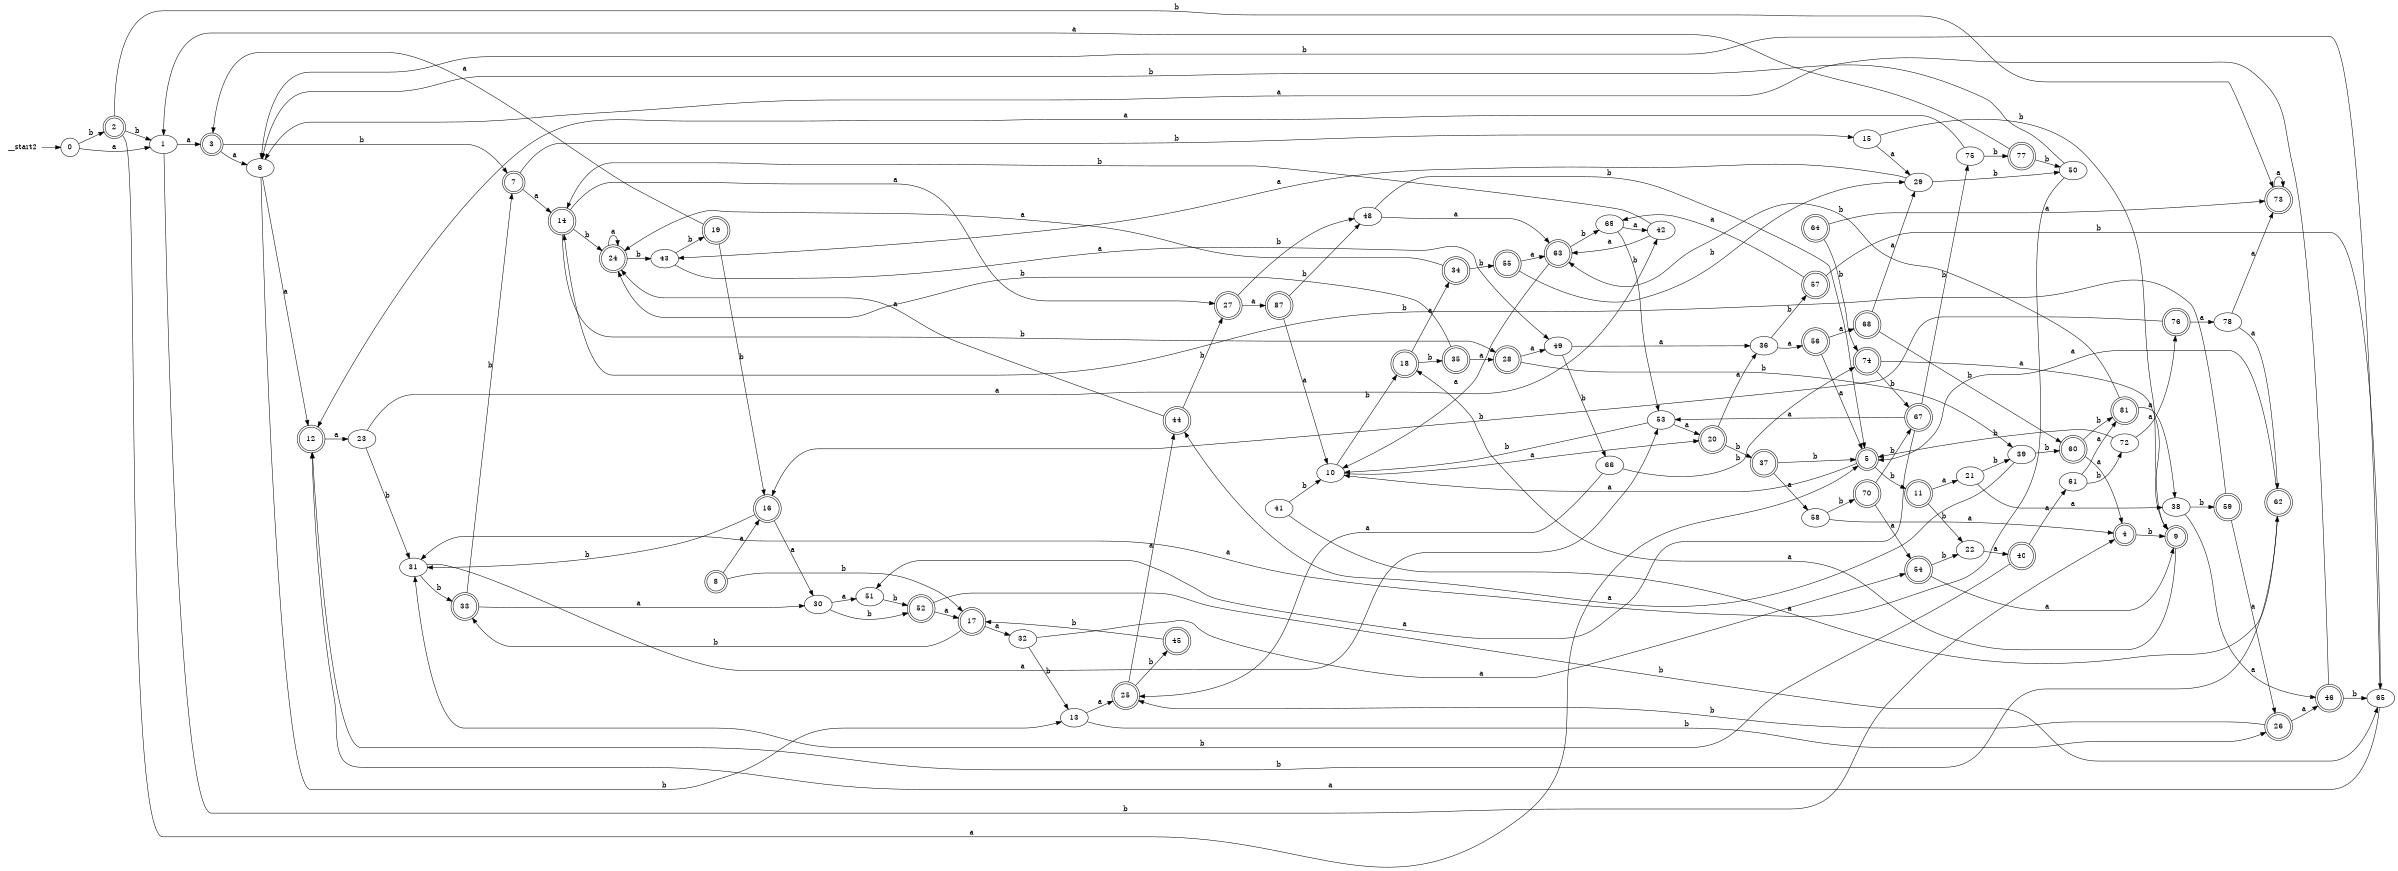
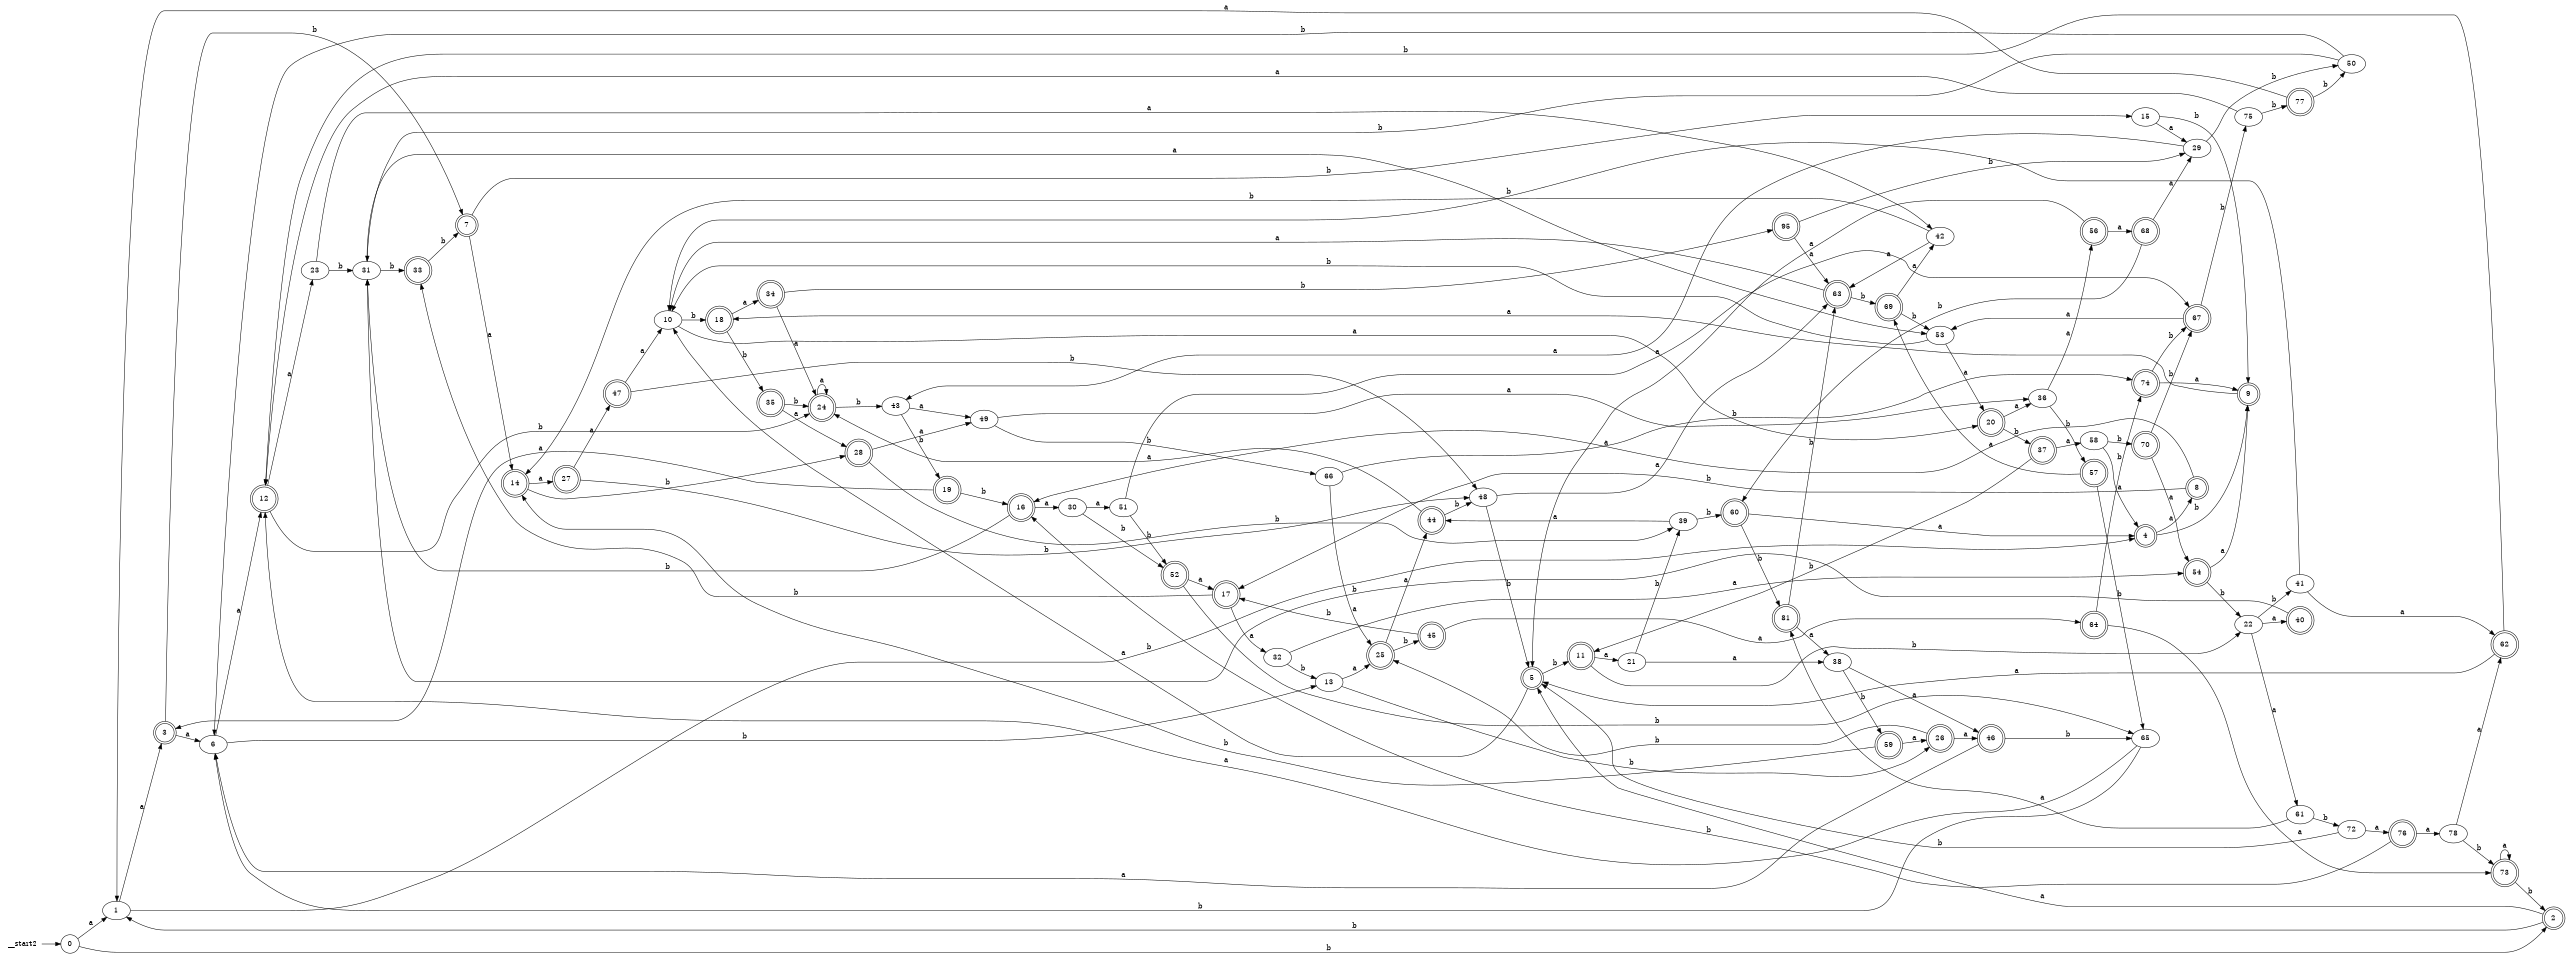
(1197, 12) -> (2528, 895)
(1610, 224) -> (1889, 307)
(586, 238) -> (500, 442)
(2253, 254) -> (2479, 848)
(1507, 264) -> (1786, 227)
(1279, 306) -> (617, 394)
(1202, 365) -> (1456, 510)
(1814, 461) -> (1821, 567)
(2045, 519) -> (2274, 717)
none -> (2172, 524)
(1228, 553) -> (1381, 128)
(639, 608) -> none
none -> (2269, 608)
(1453, 636) -> (1645, 363)
none -> (1760, 643)
